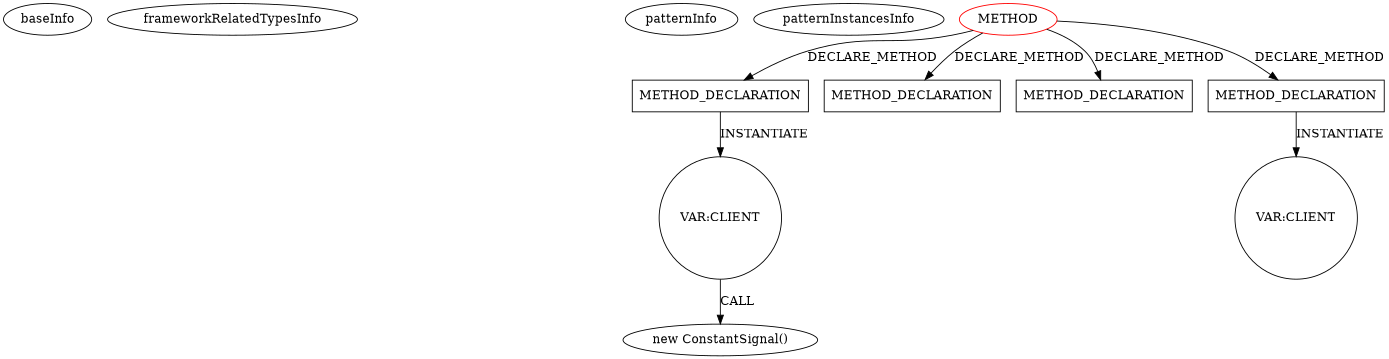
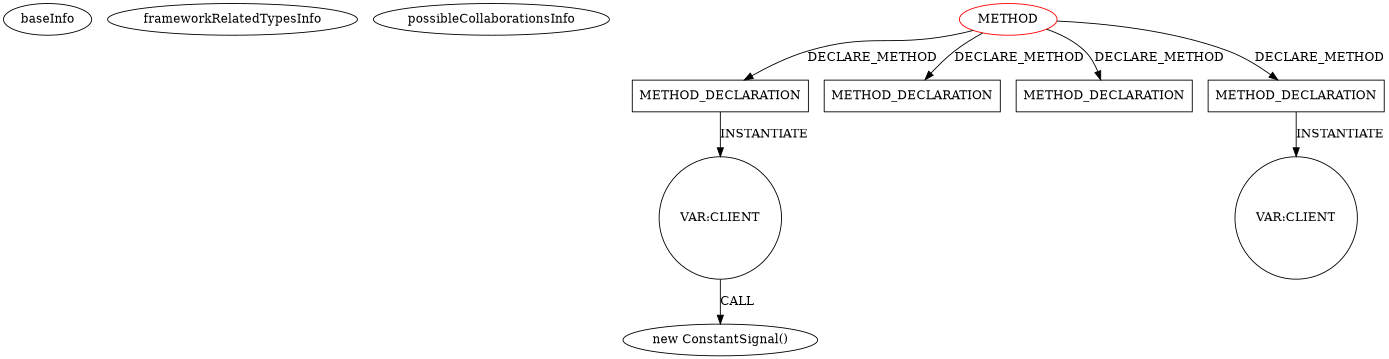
none -> (491, 19)
(682, 19) -> none
(849, 19) -> none
